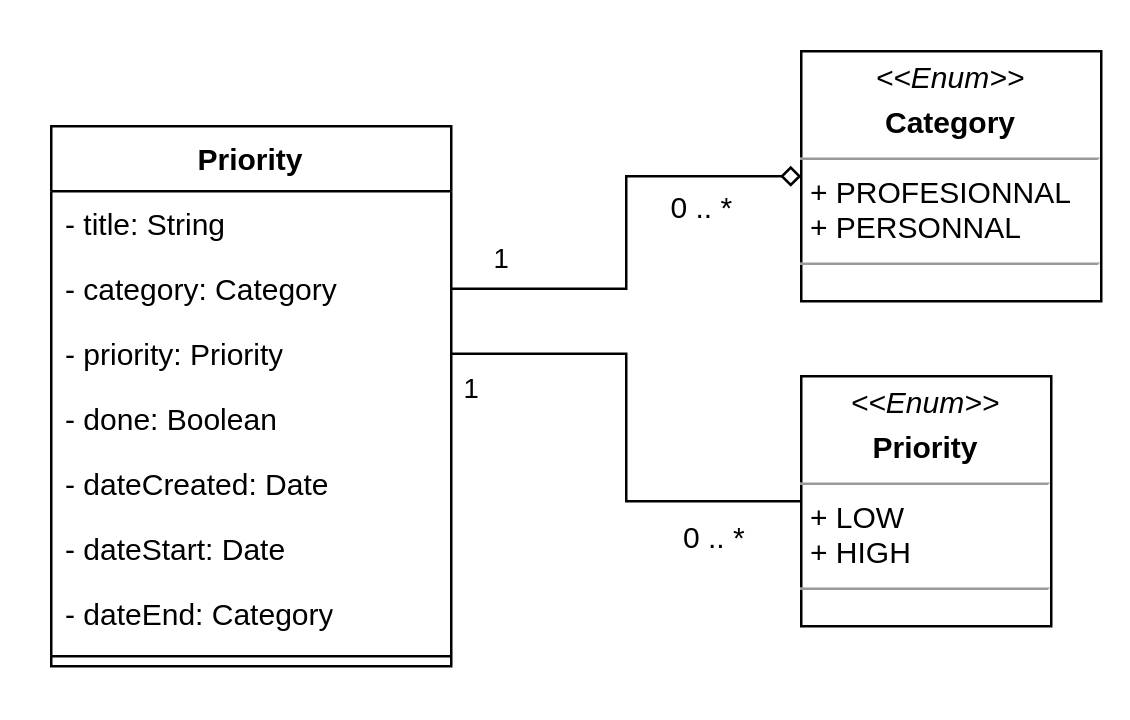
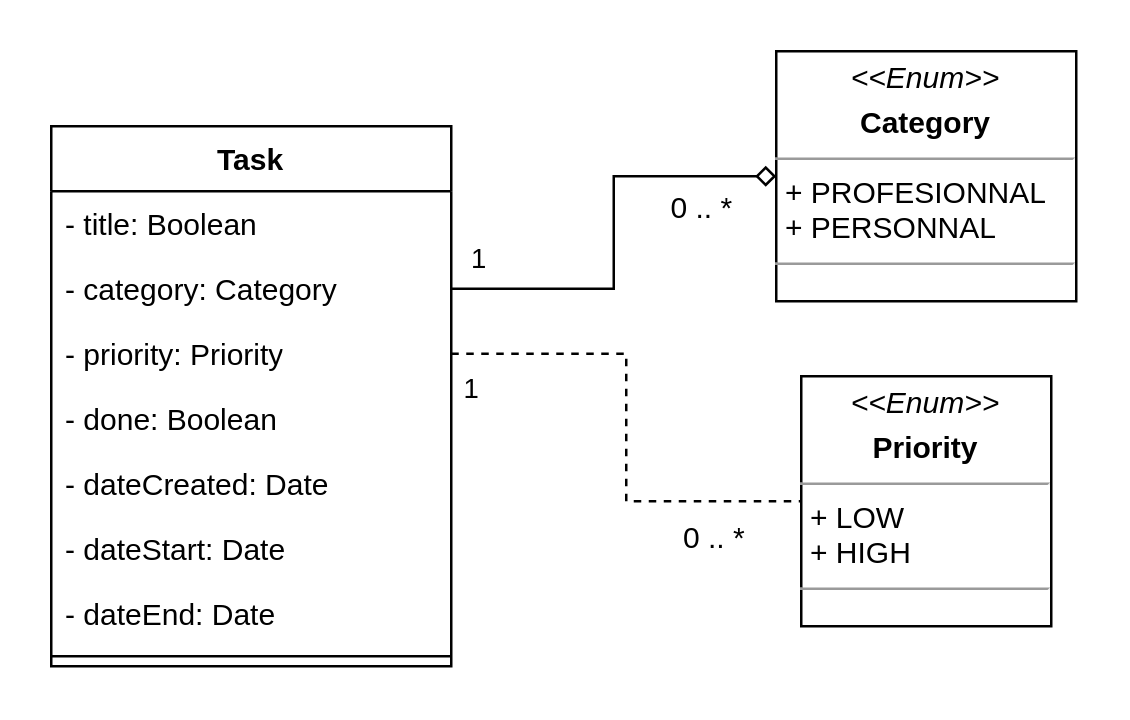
(251, 162) -> (251, 162)
(951, 176) -> (926, 176)
(169, 227) -> (177, 227)
(626, 430) -> (626, 430)
(214, 617) -> (181, 617)
